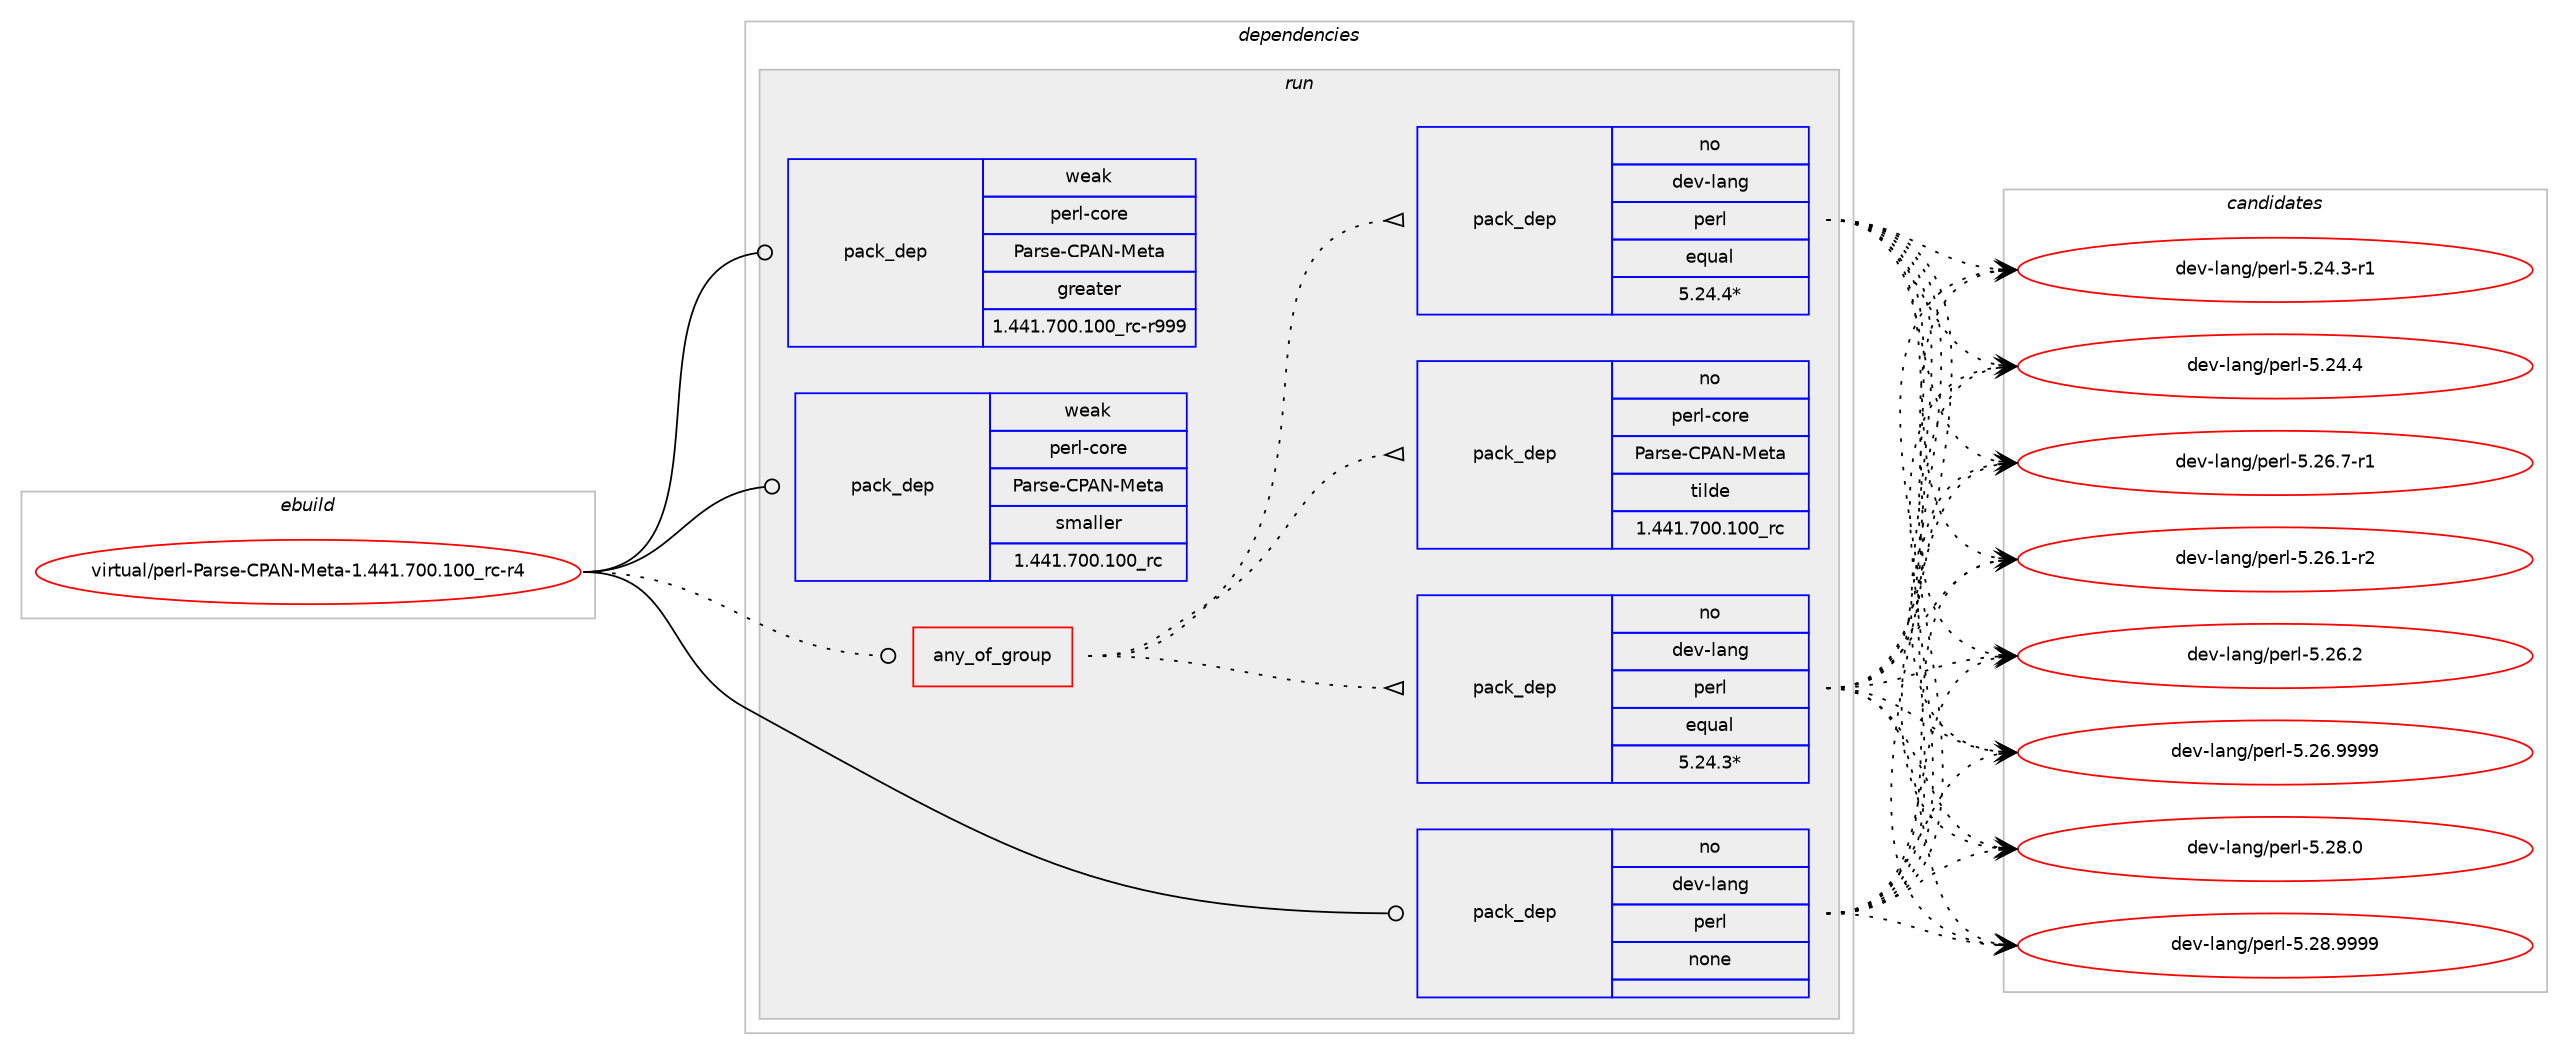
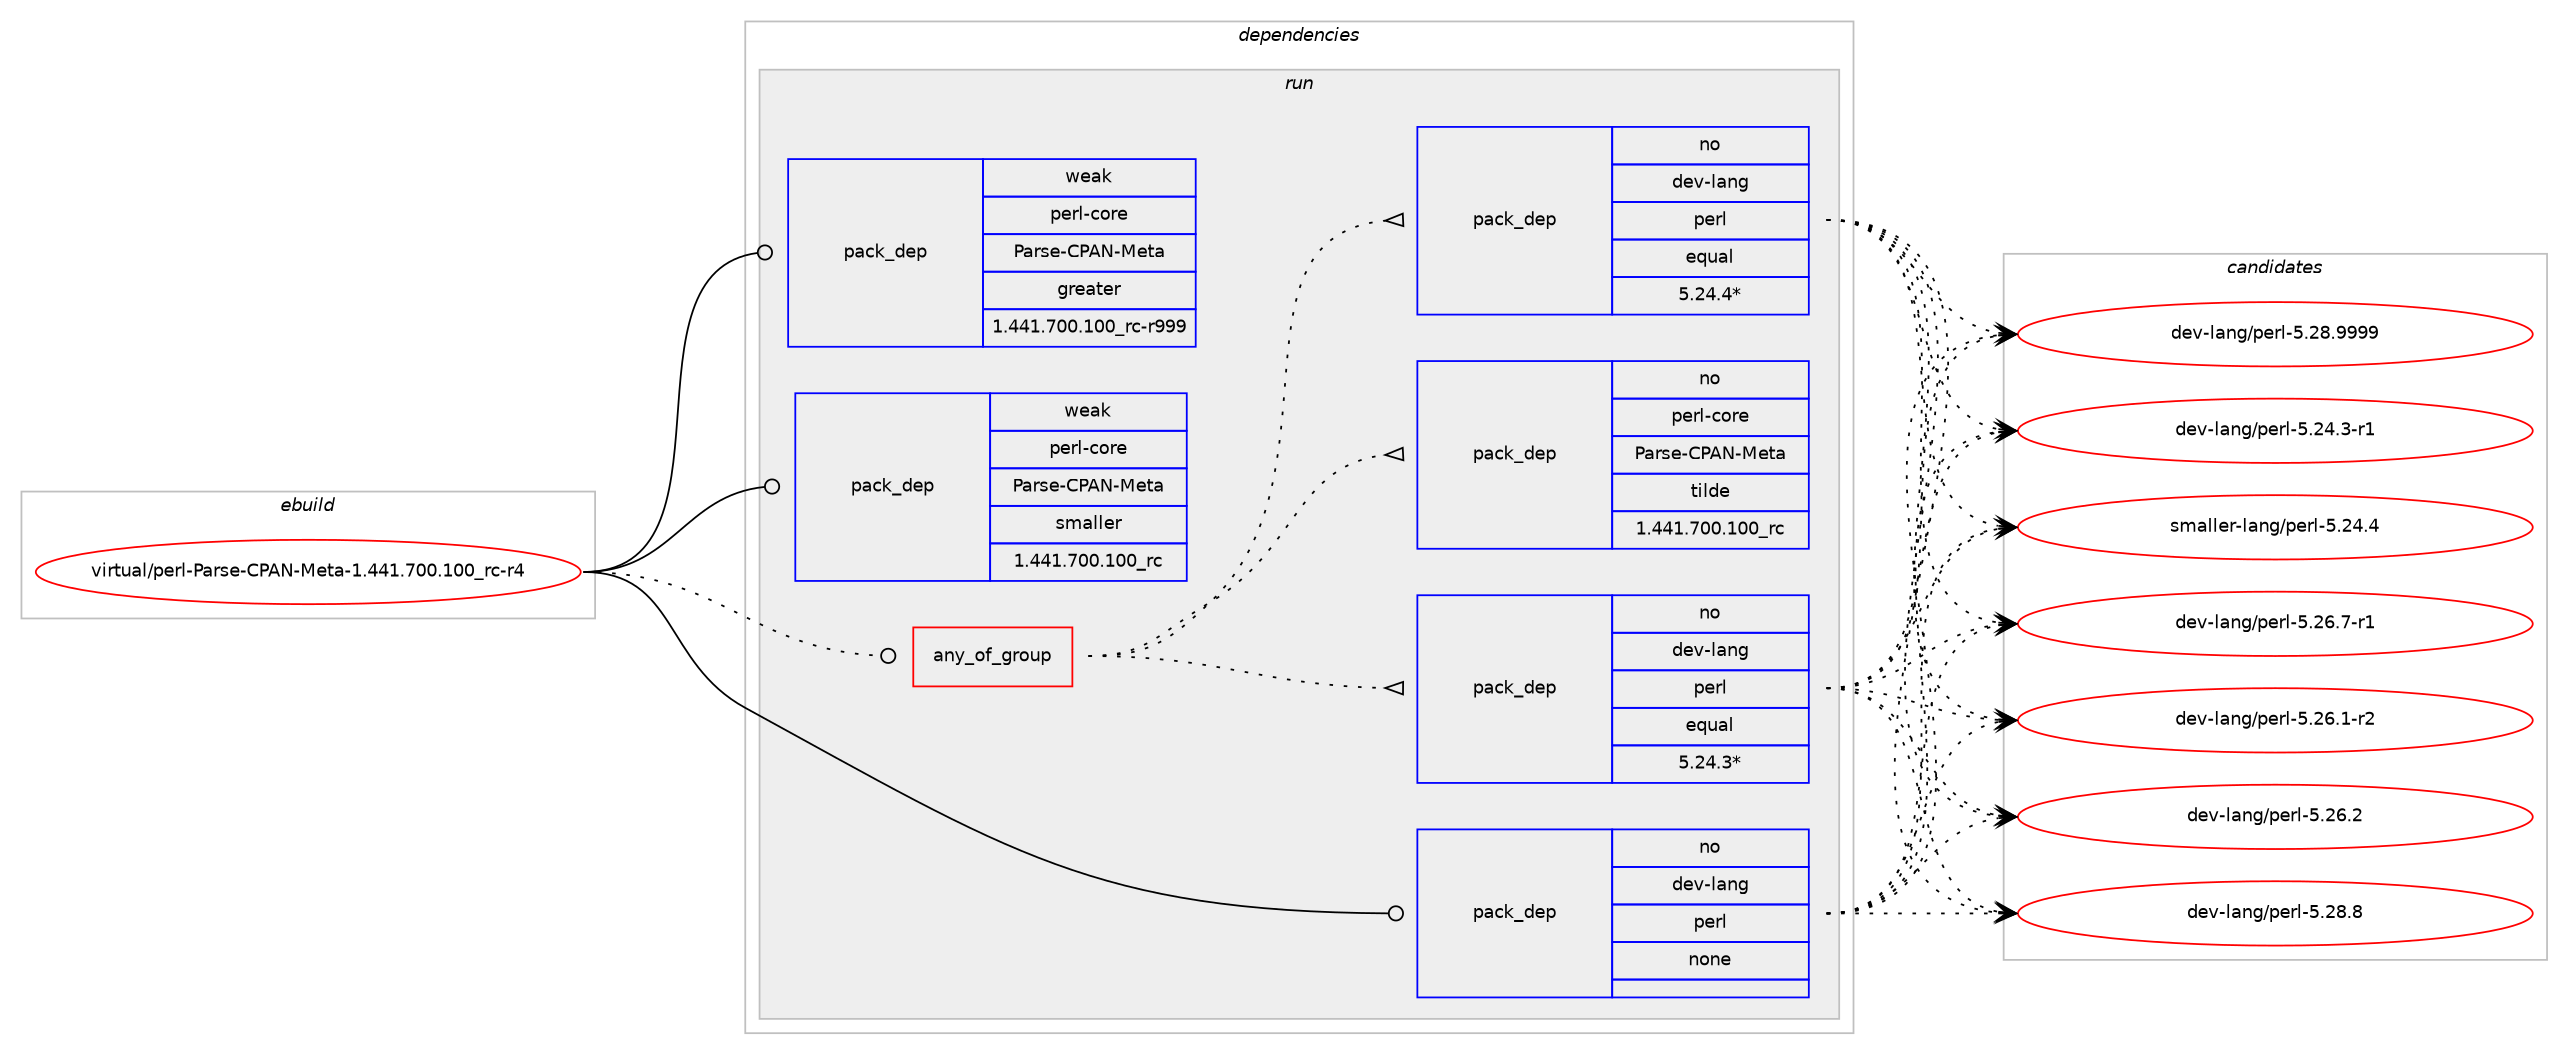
(2275, 366) -> (2275, 527)
(2275, 753) -> none
(2275, 849) -> (2275, 913)
